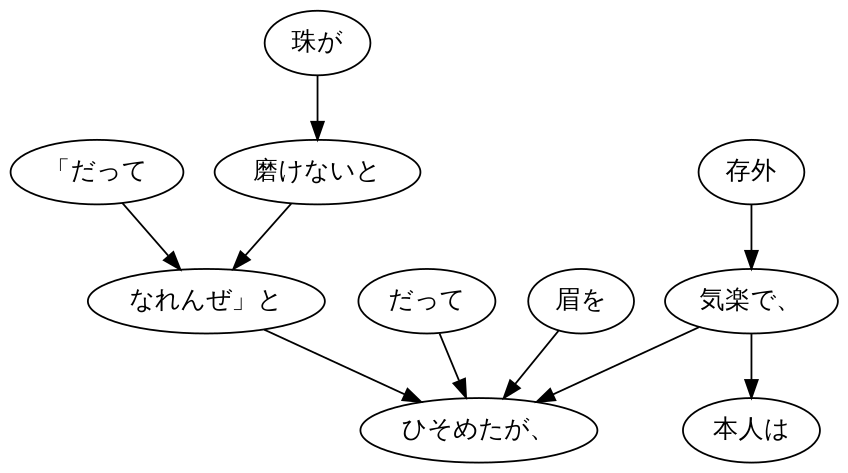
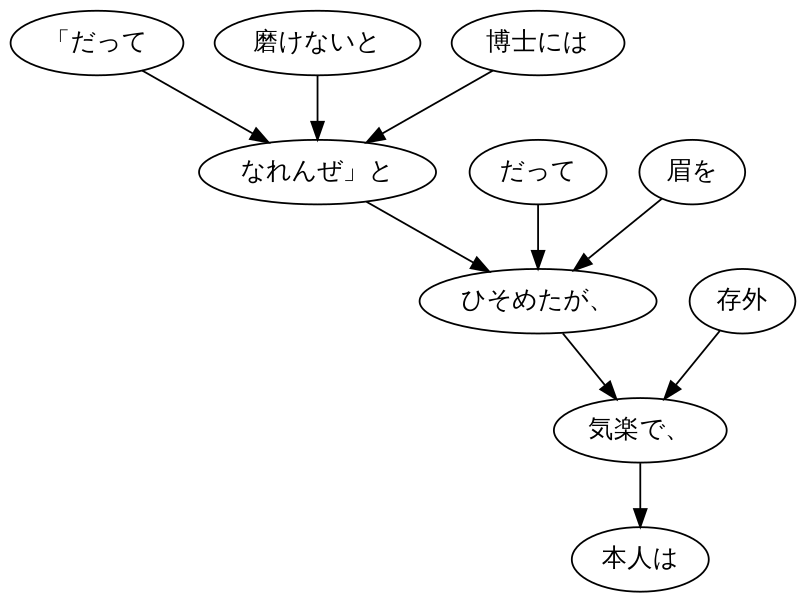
(318, 43) -> none
none -> (538, 43)
(626, 361) -> (584, 359)
